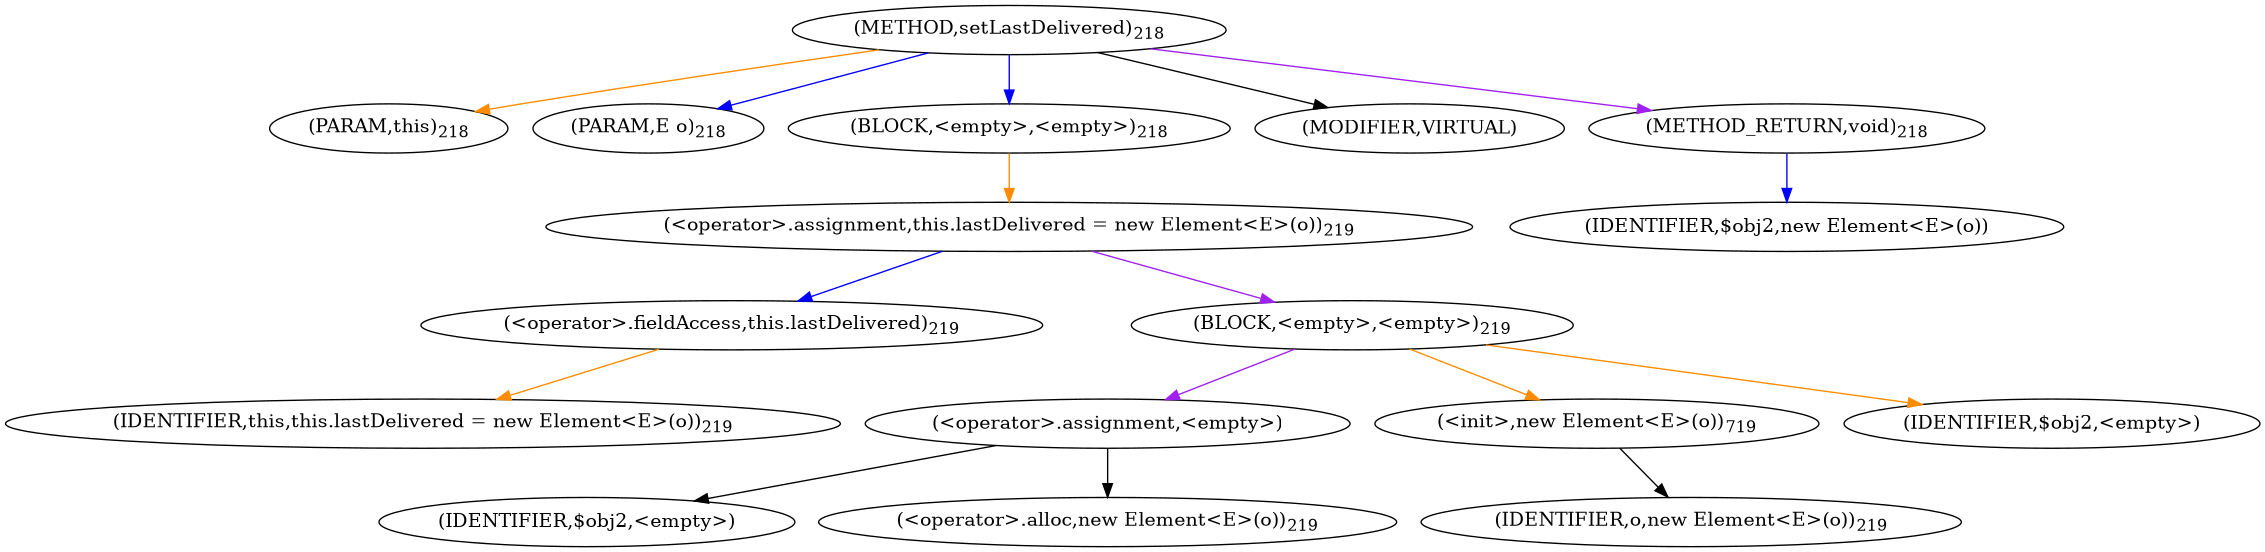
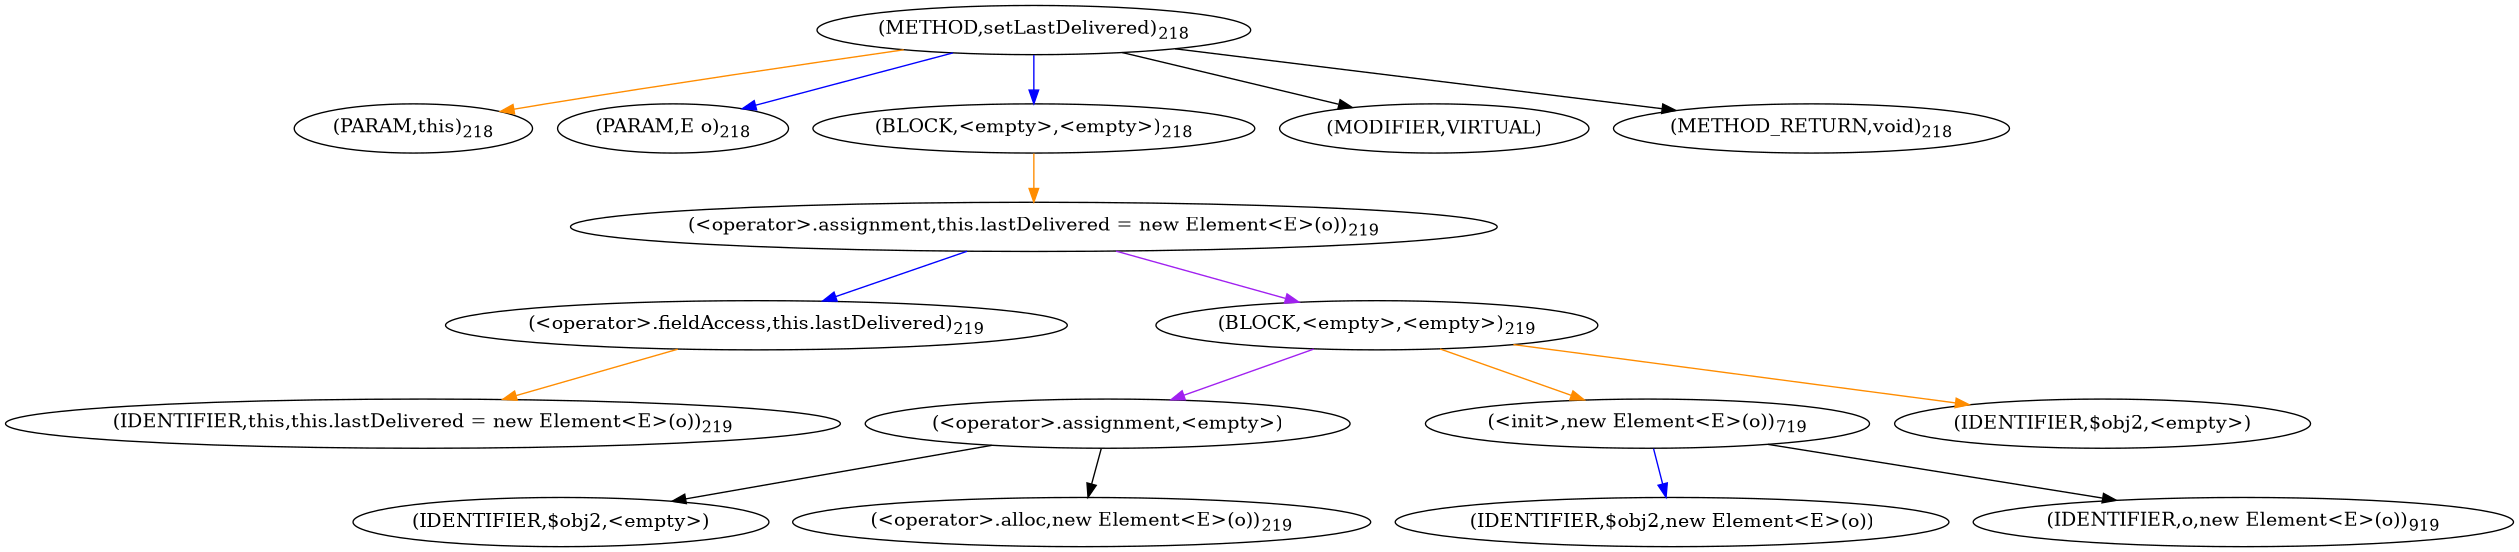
(1394, 79) -> (1419, 79)
(1787, 171) -> (1658, 466)
(1872, 520) -> (2424, 520)
